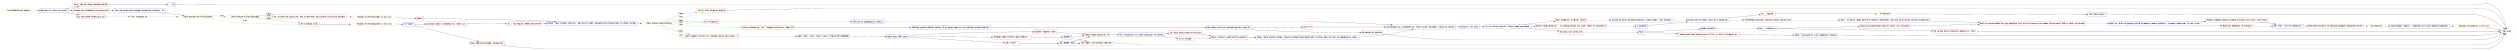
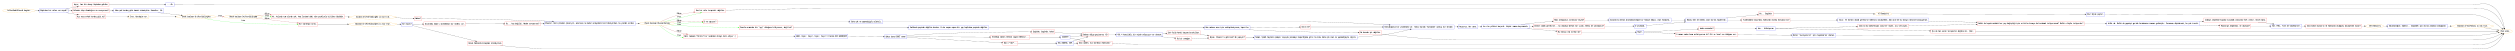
(140, 11) -> (139, 11)
